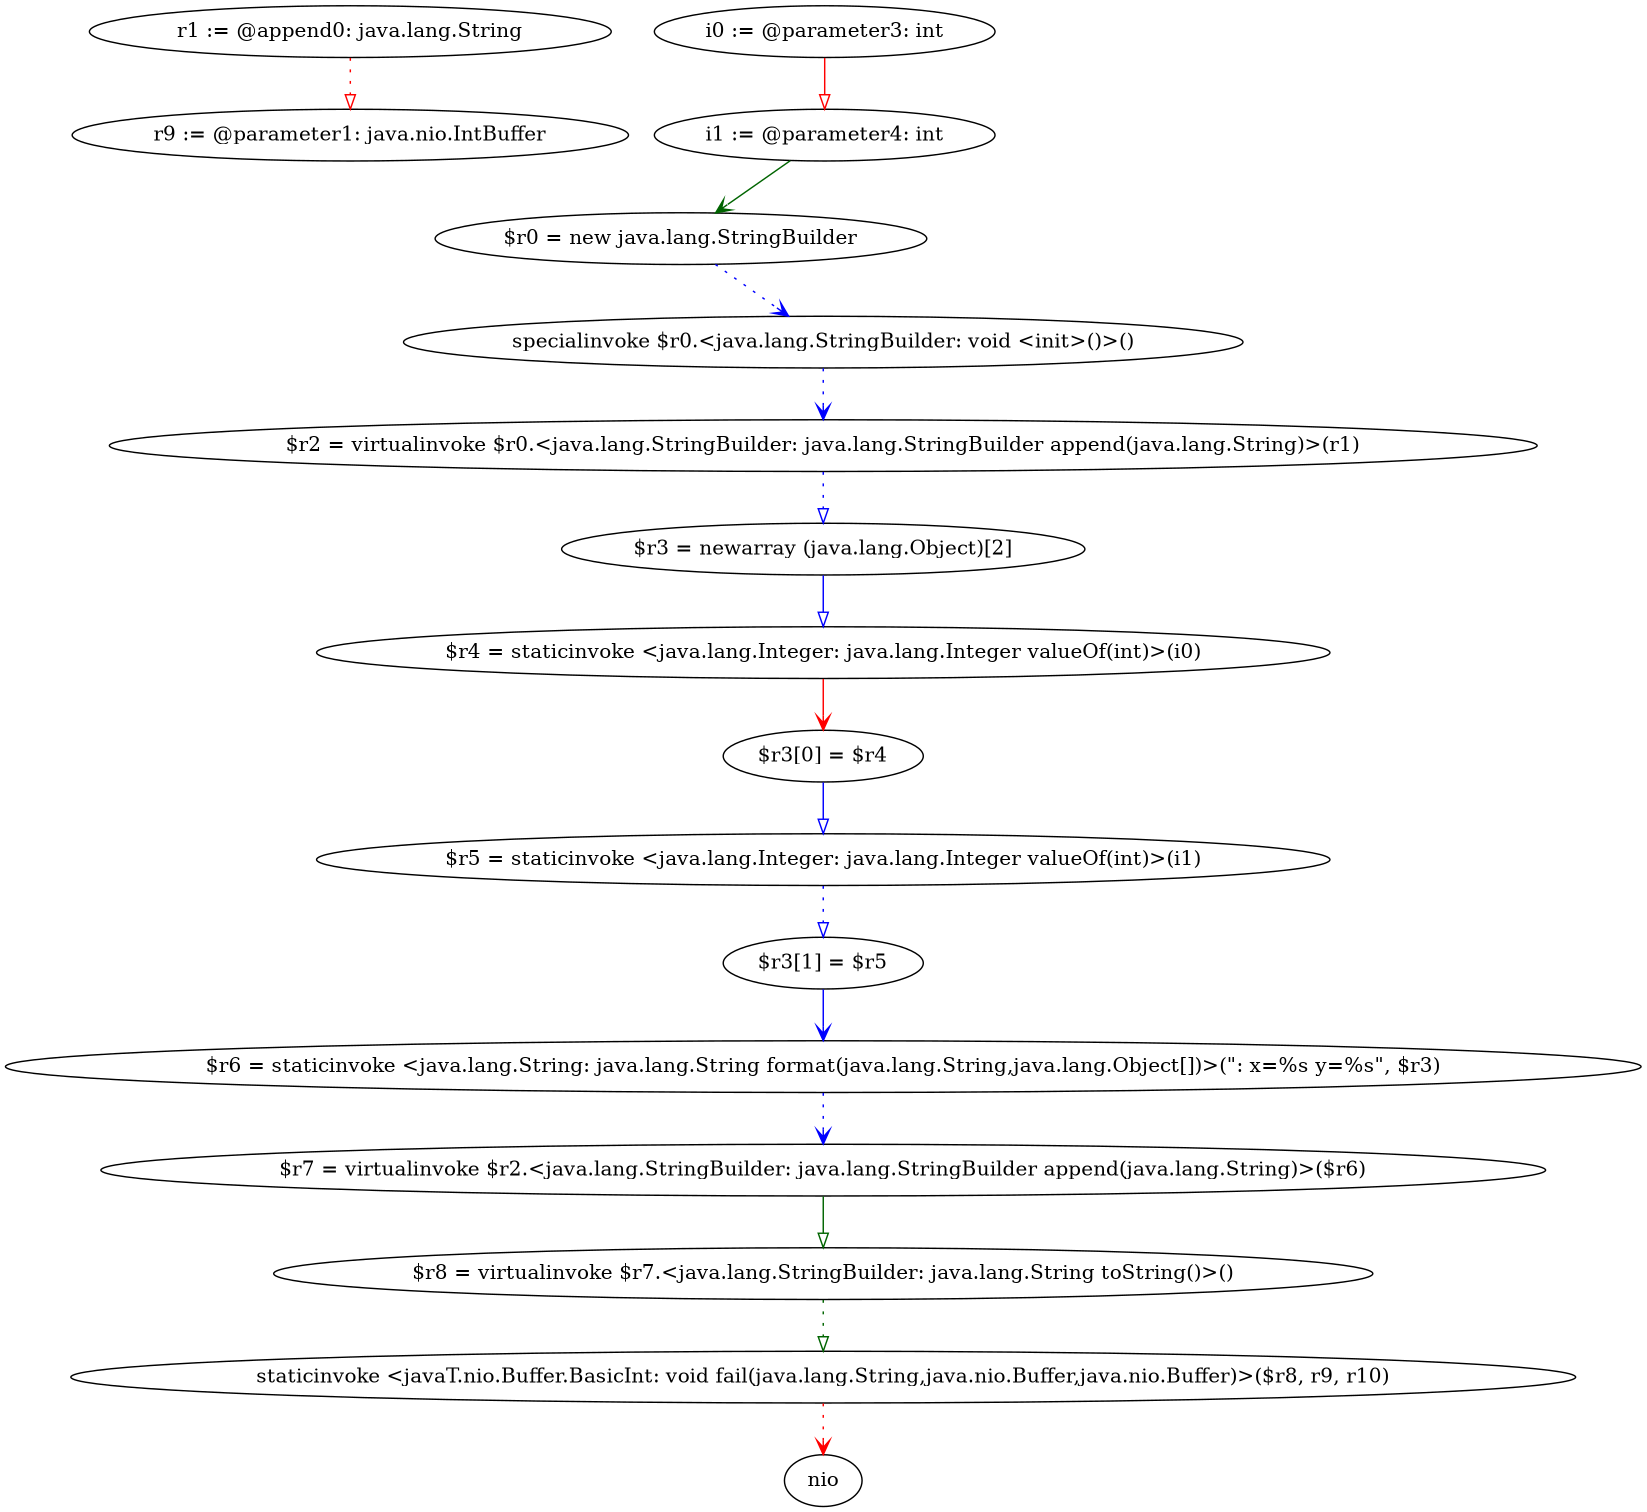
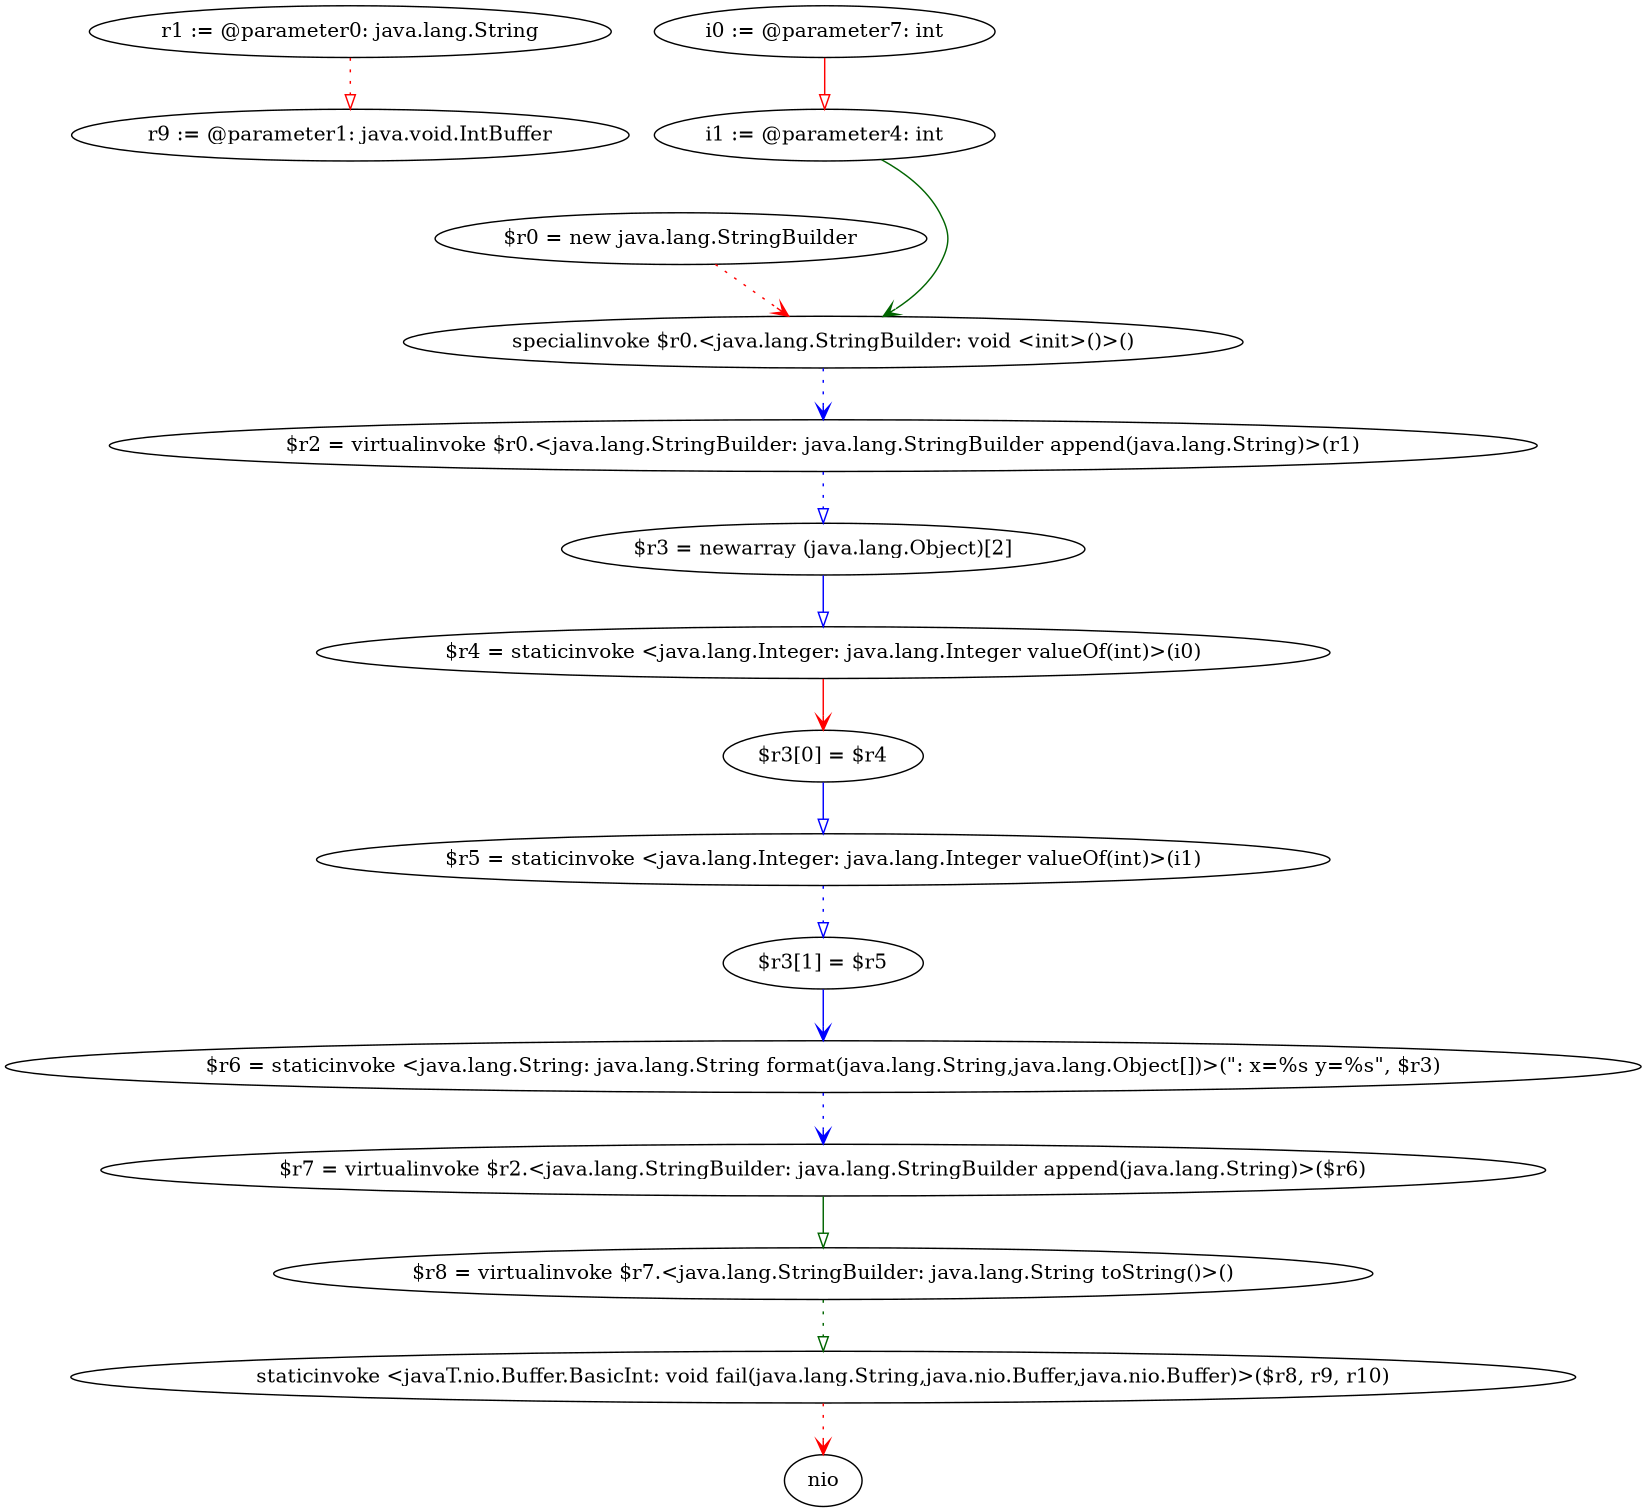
(350, 32) -> (350, 32)
(825, 32) -> (825, 32)
(350, 135) -> (350, 135)
(759, 183) -> (947, 230)
(746, 286) -> (746, 286)
